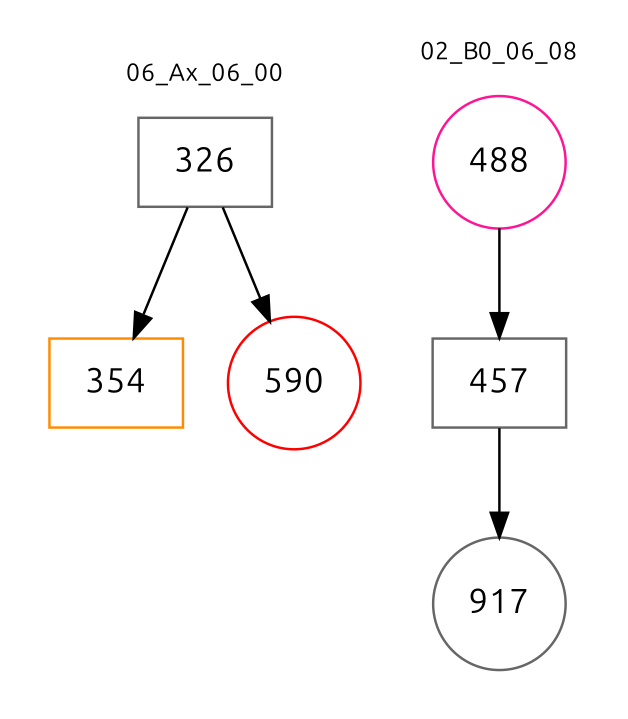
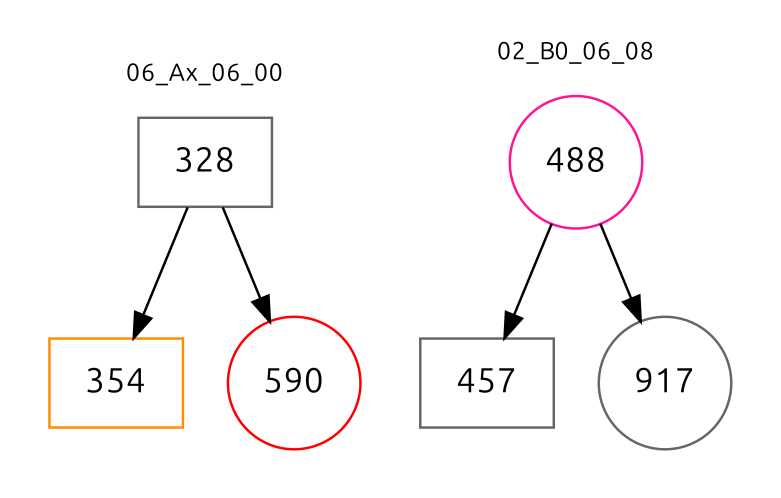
(205, 162) -> (205, 162)
(499, 470) -> (616, 261)
